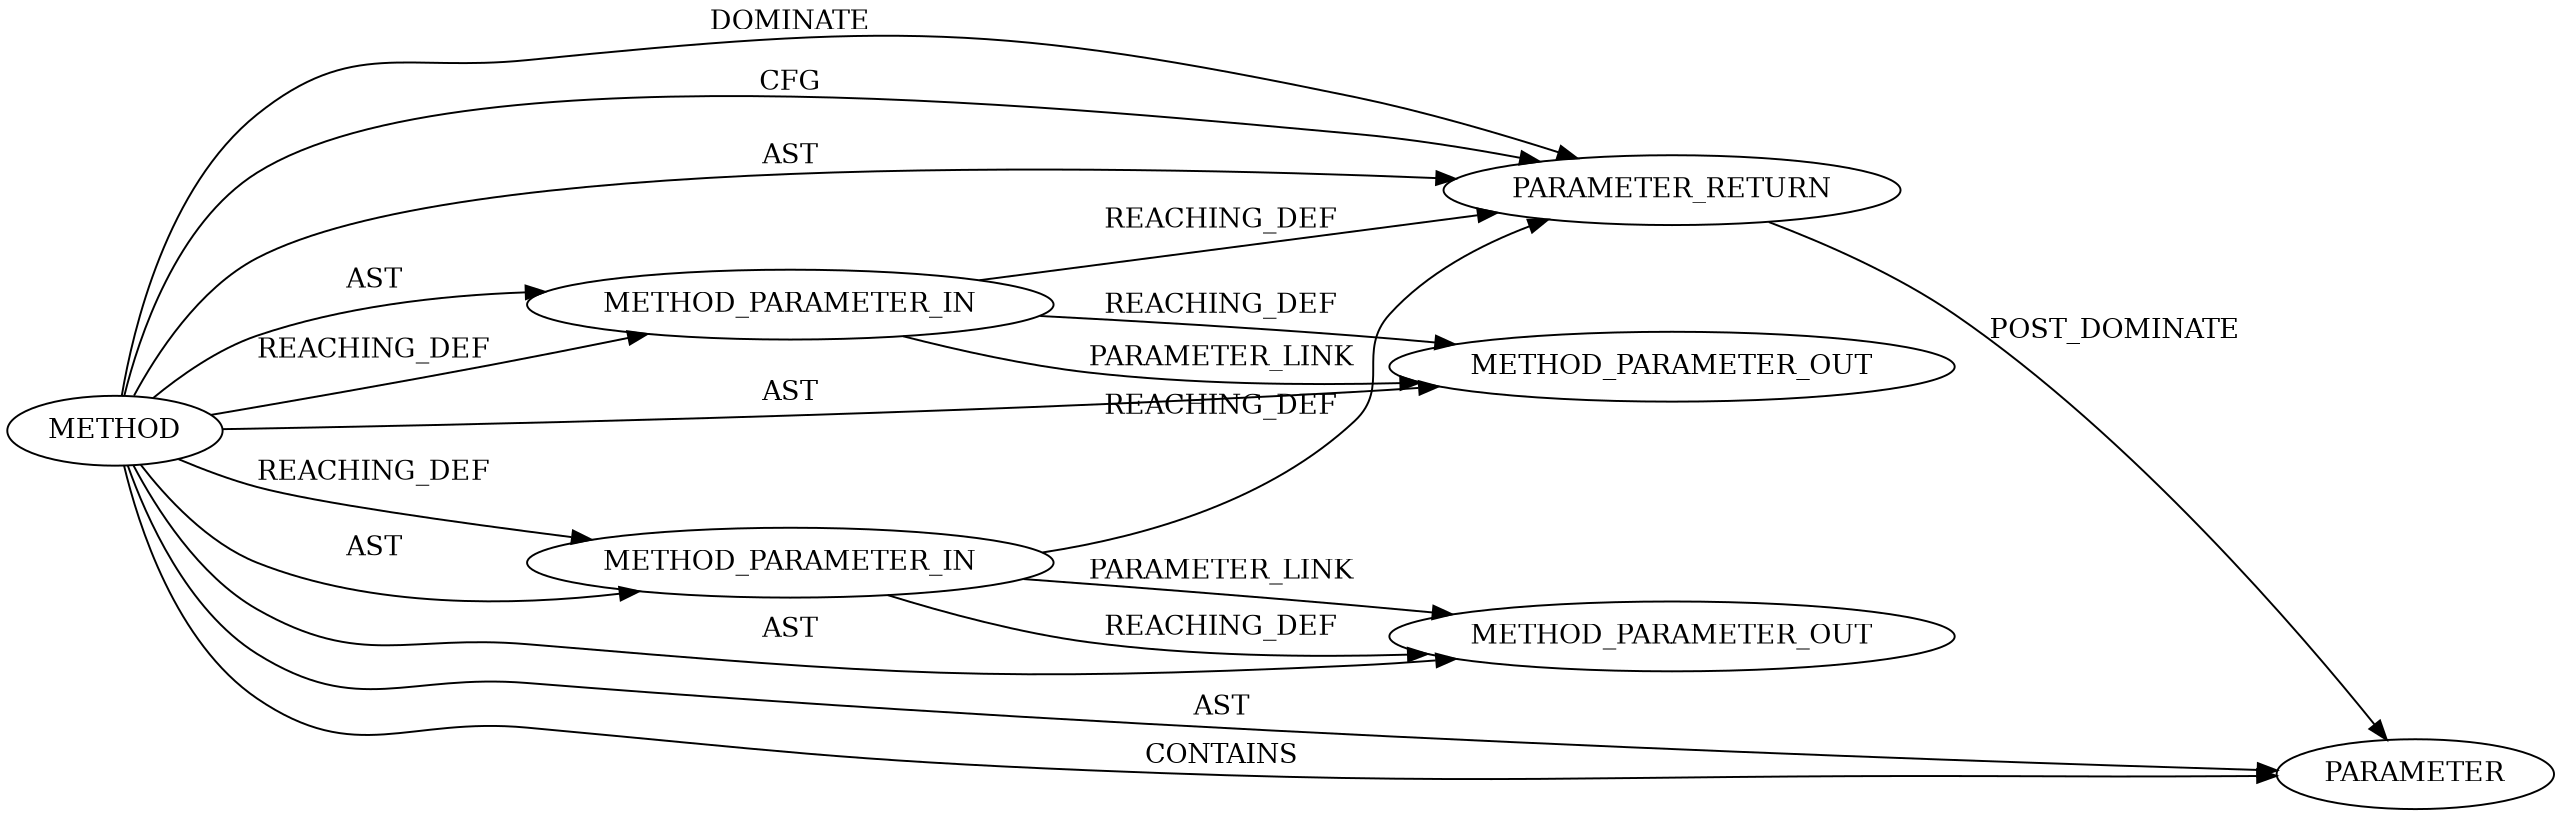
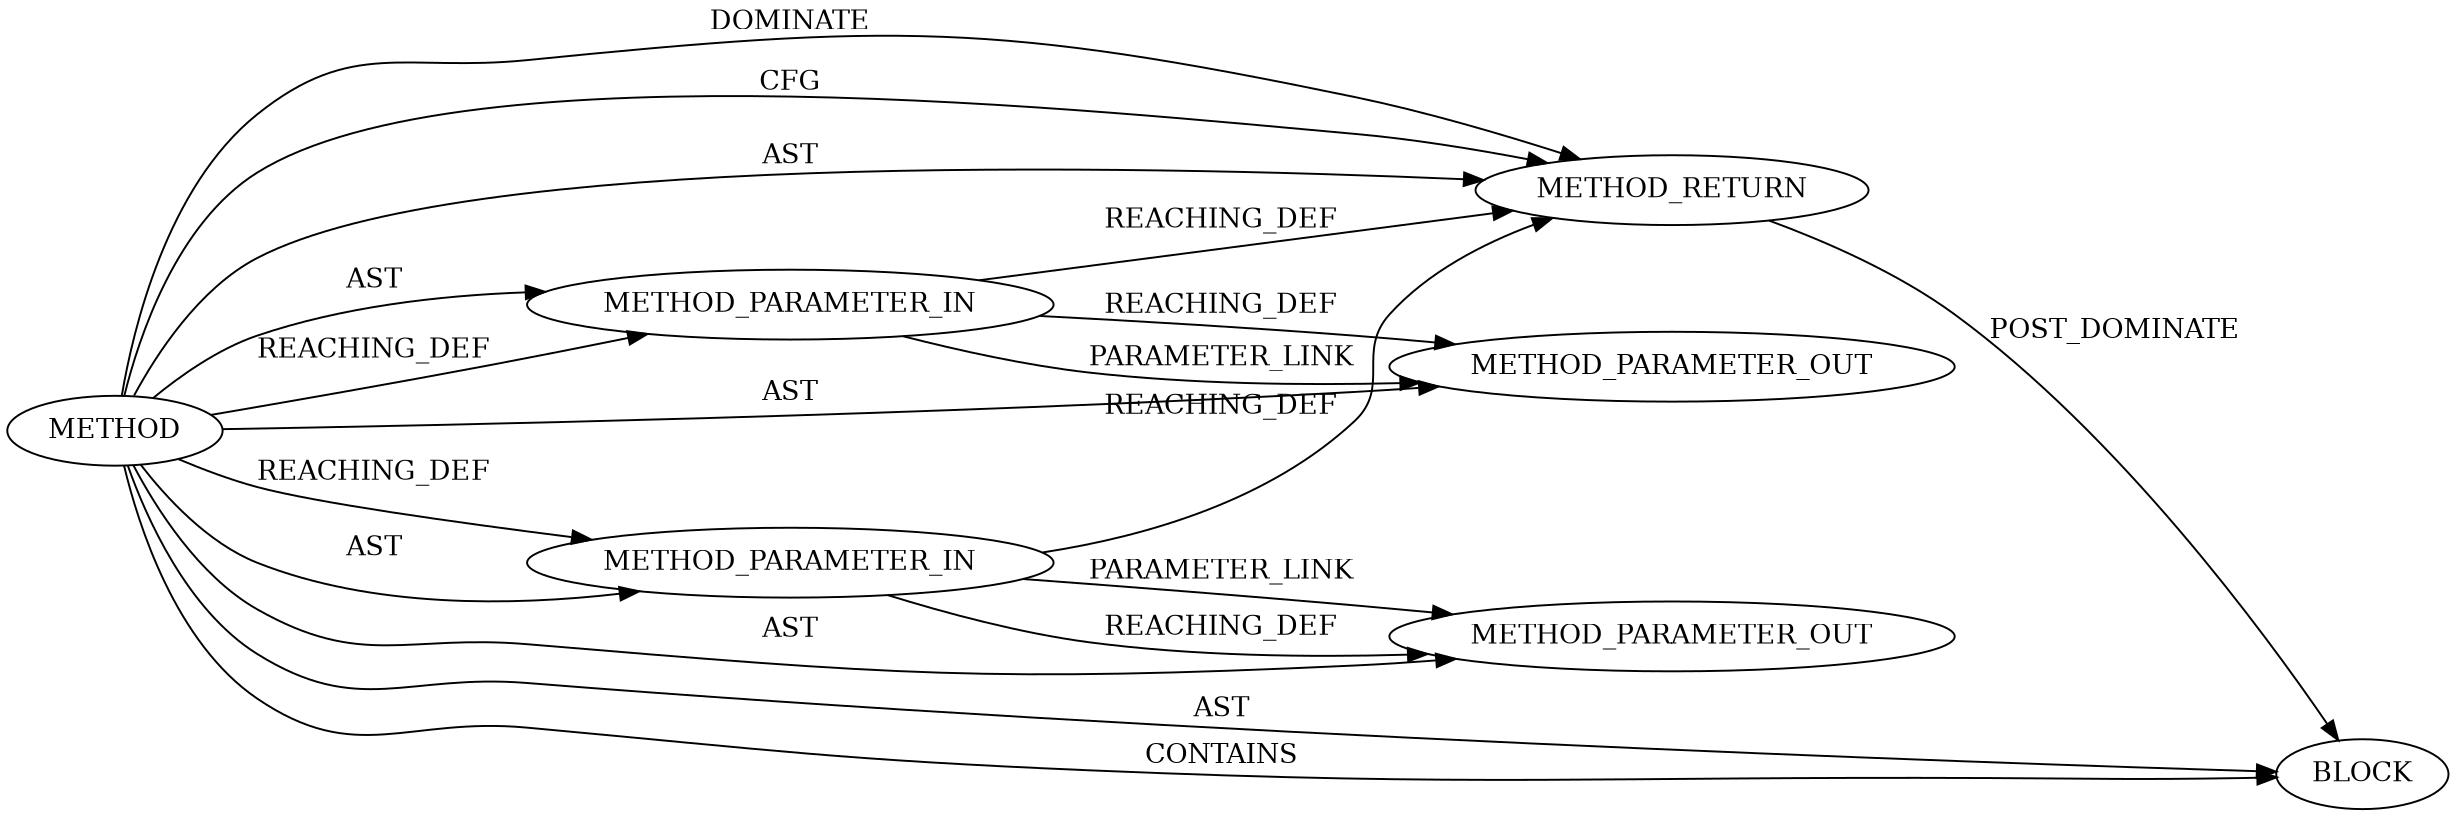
(1672, 190) -> (1672, 190)
(2415, 774) -> (2362, 774)
